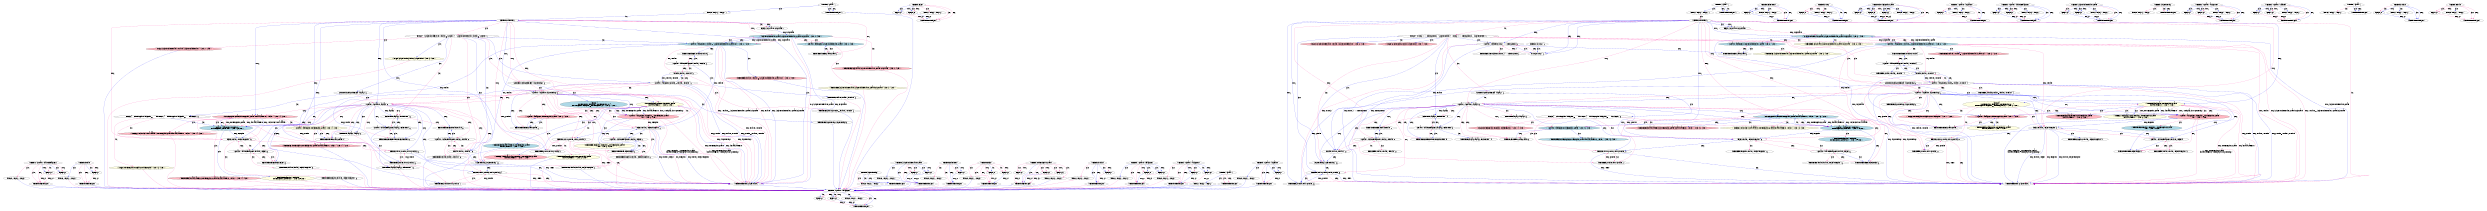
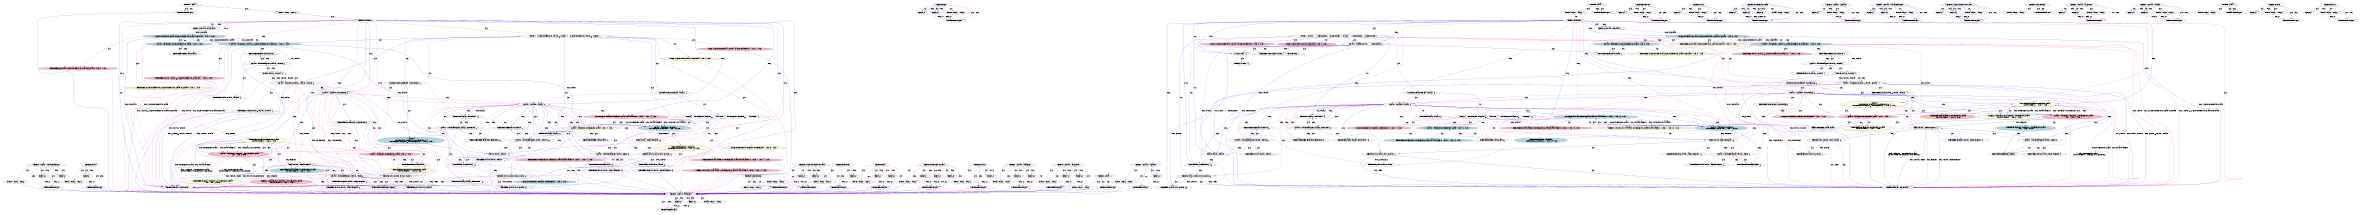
(1537, 49) -> (1241, 58)
none -> (545, 182)
